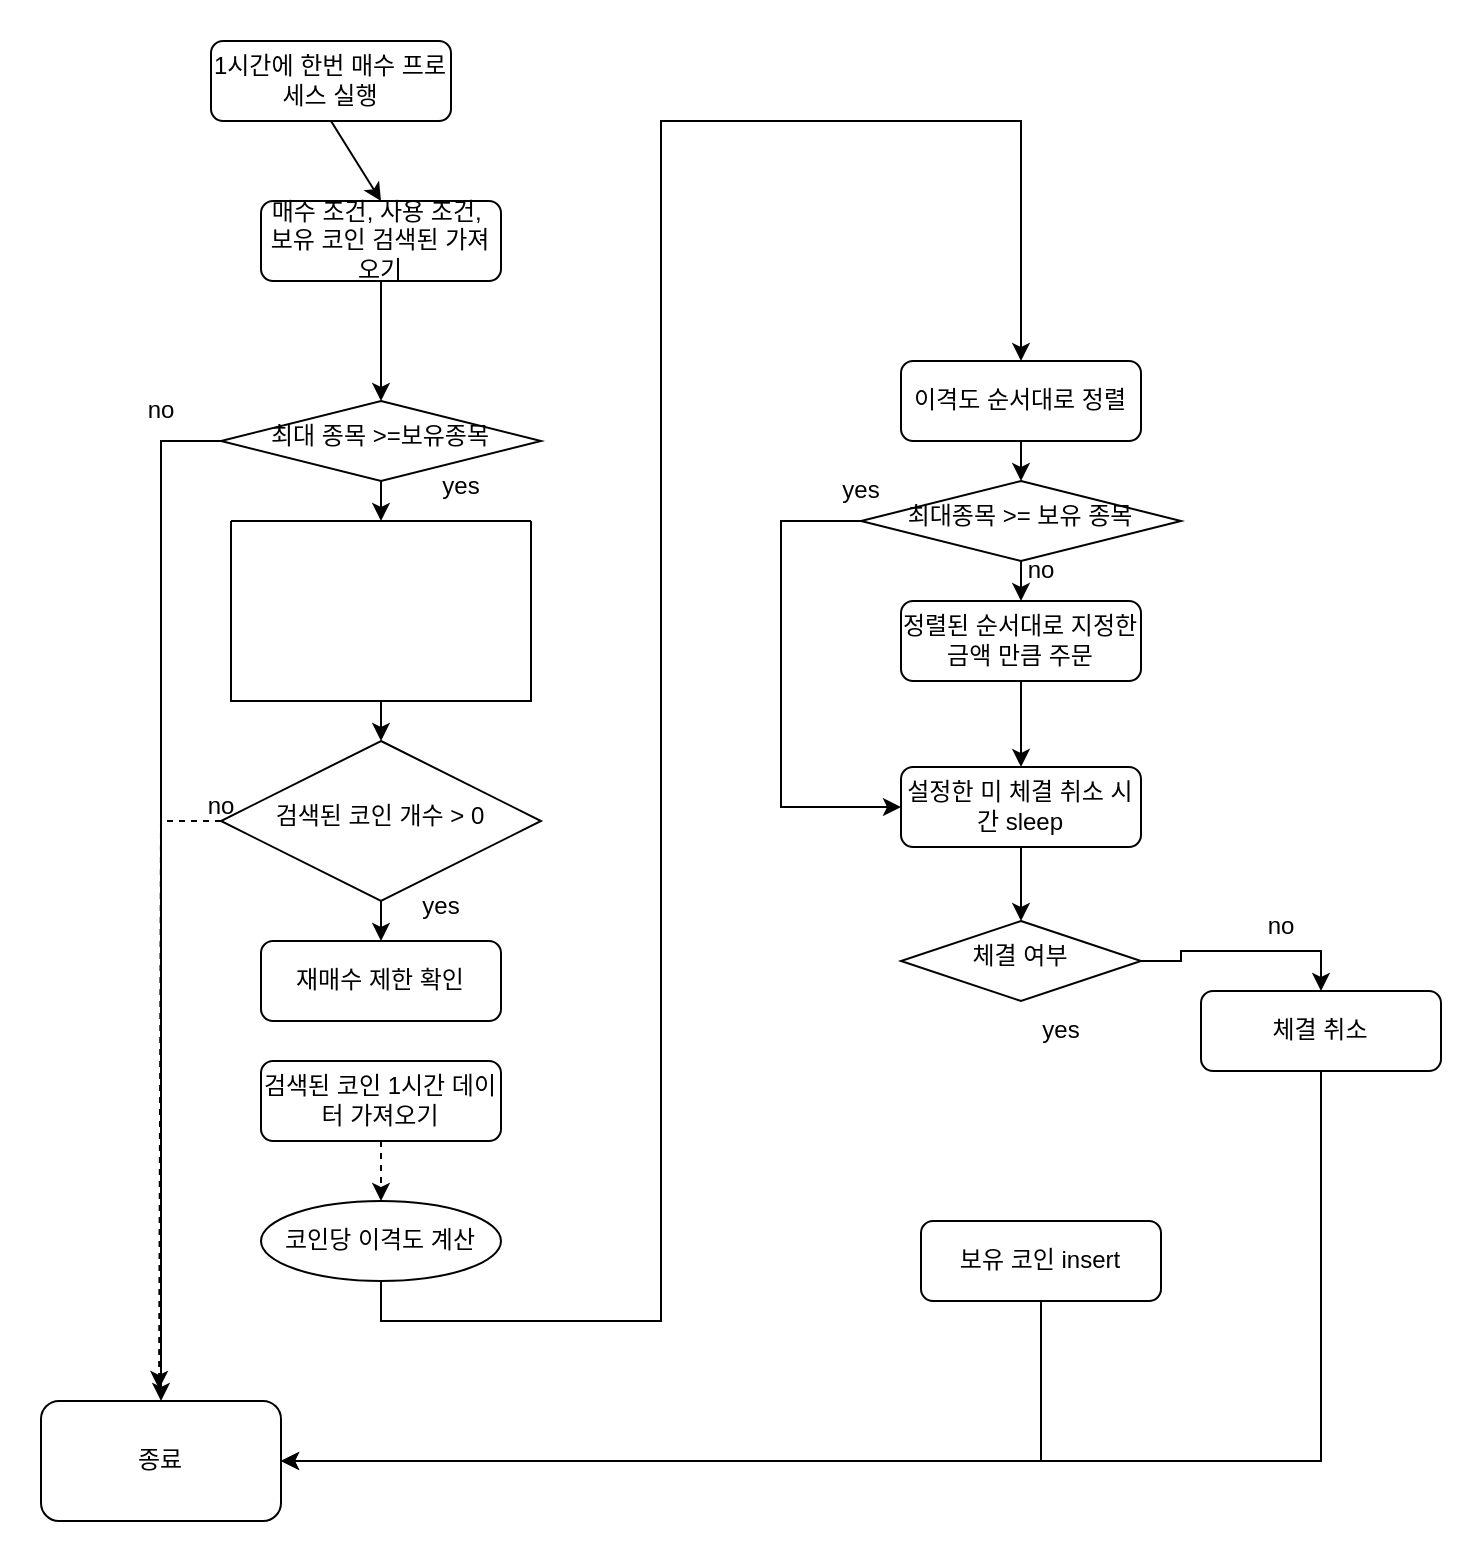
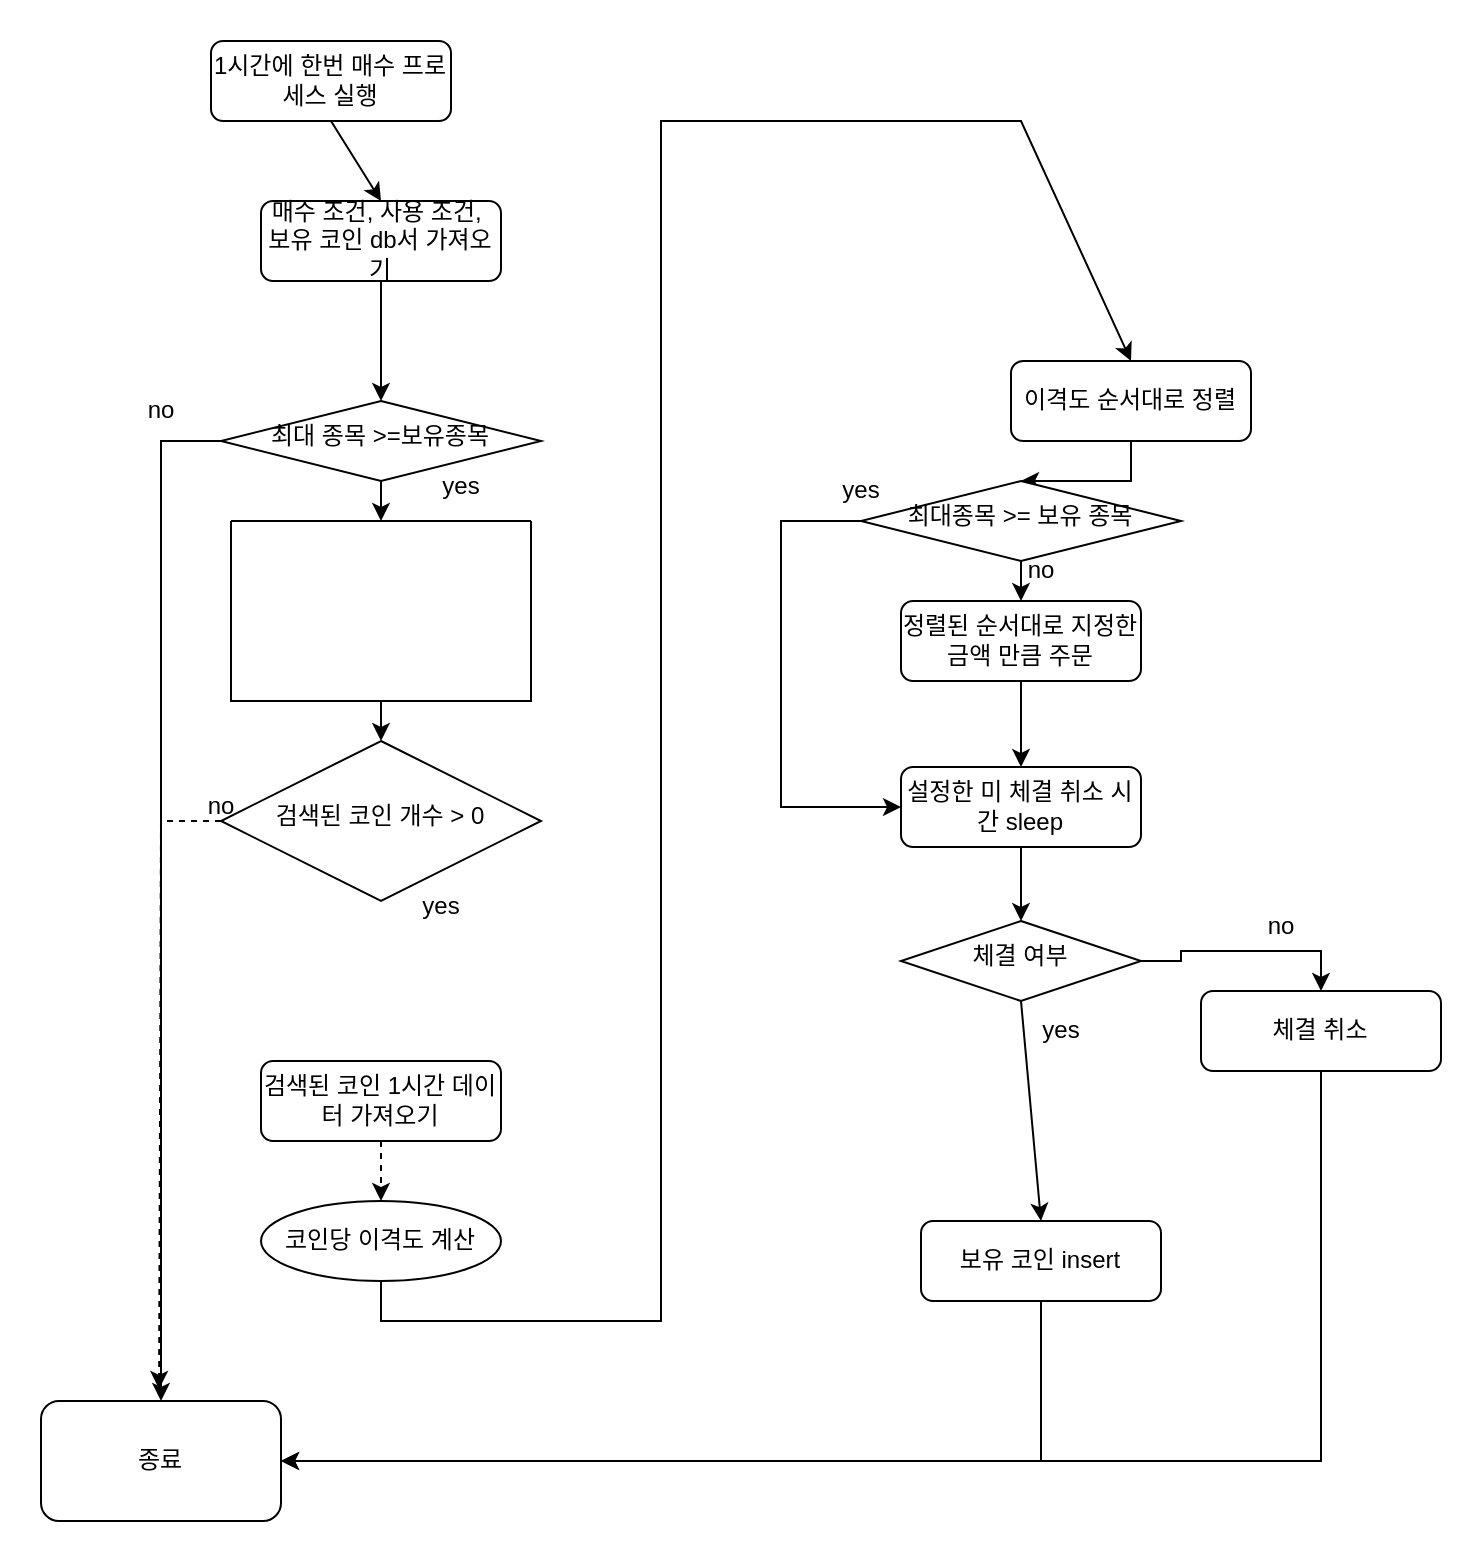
(381, 241) -> (381, 241)
(1021, 401) -> (1131, 401)
(381, 914) -> none
(381, 981) -> none
none -> (1030, 1105)
